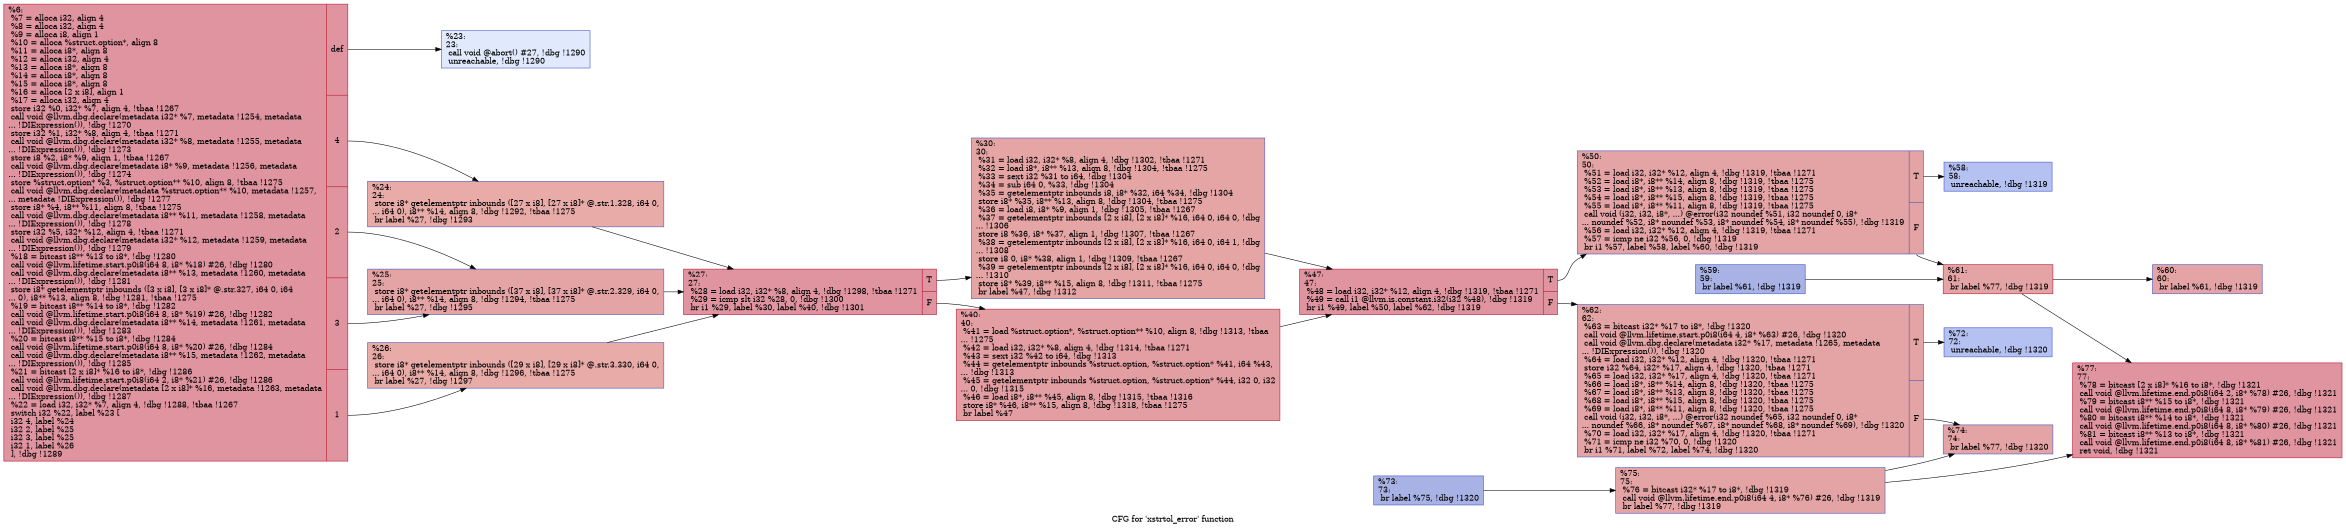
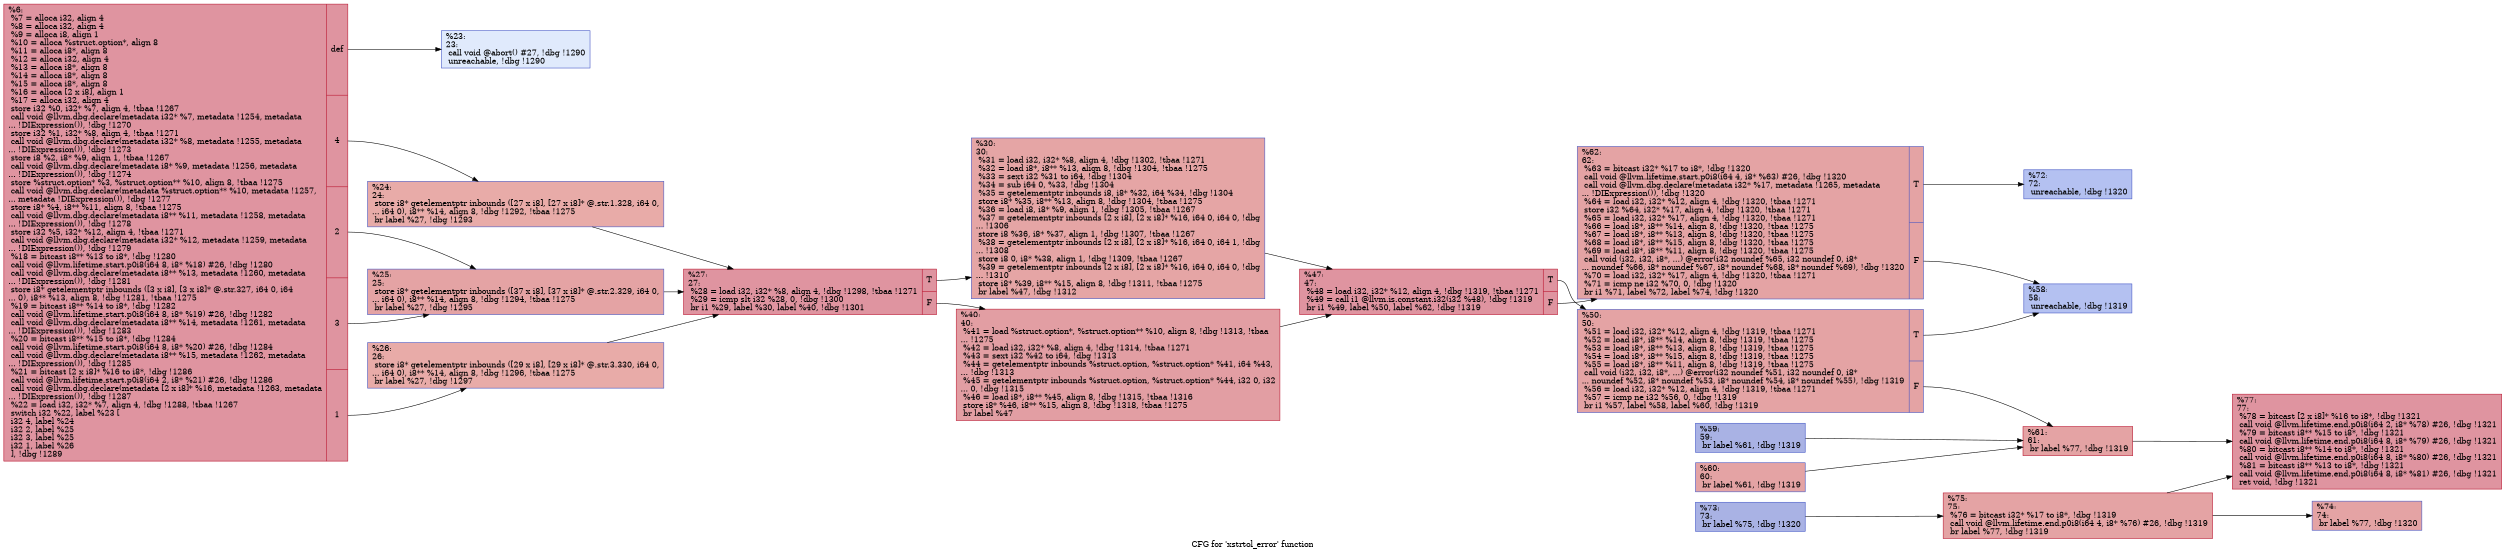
(2100, 279) -> (1911, 459)
(1939, 420) -> (1979, 267)
(1750, 490) -> (2078, 516)
